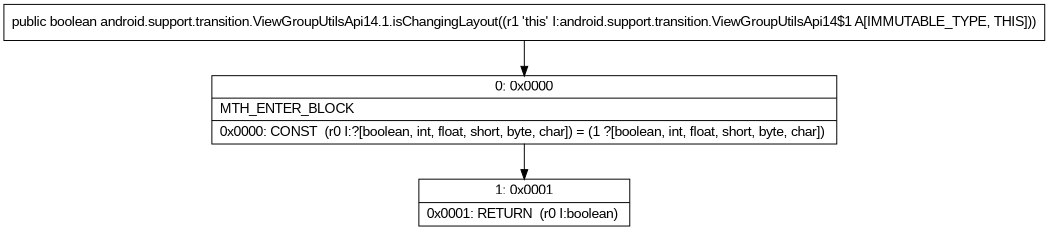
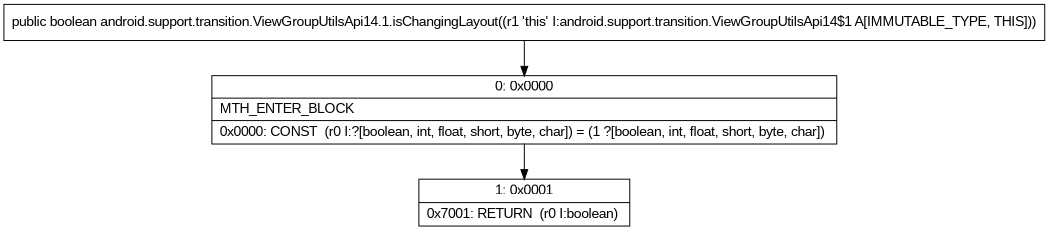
(524, 214) -> (524, 214)
